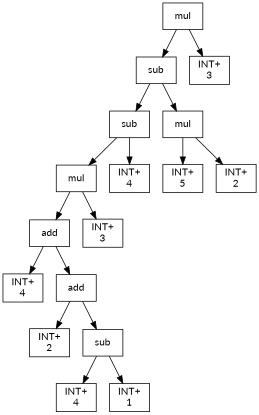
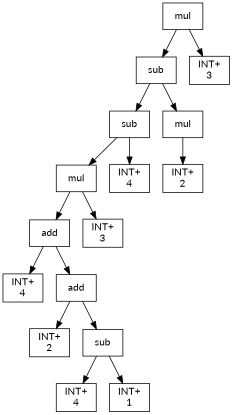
(183, 178) -> none
